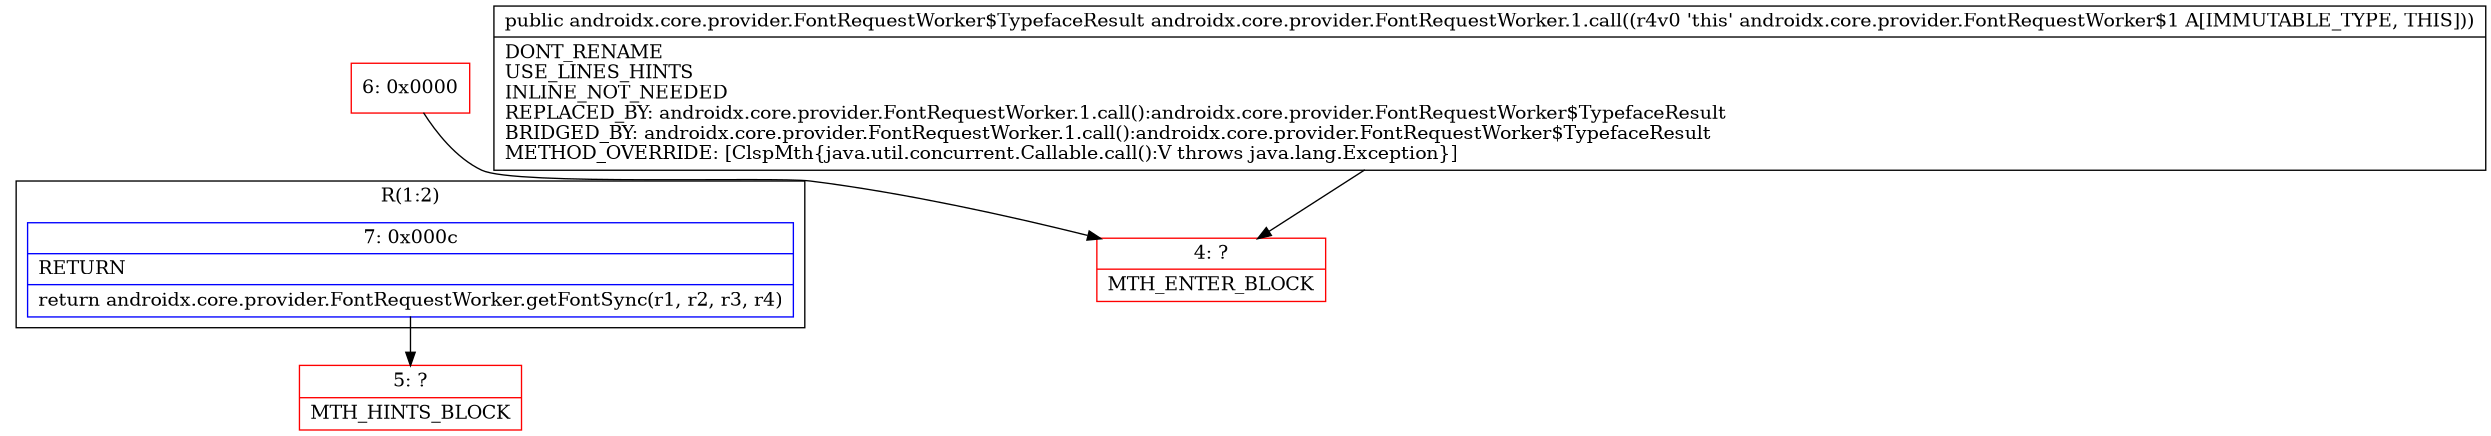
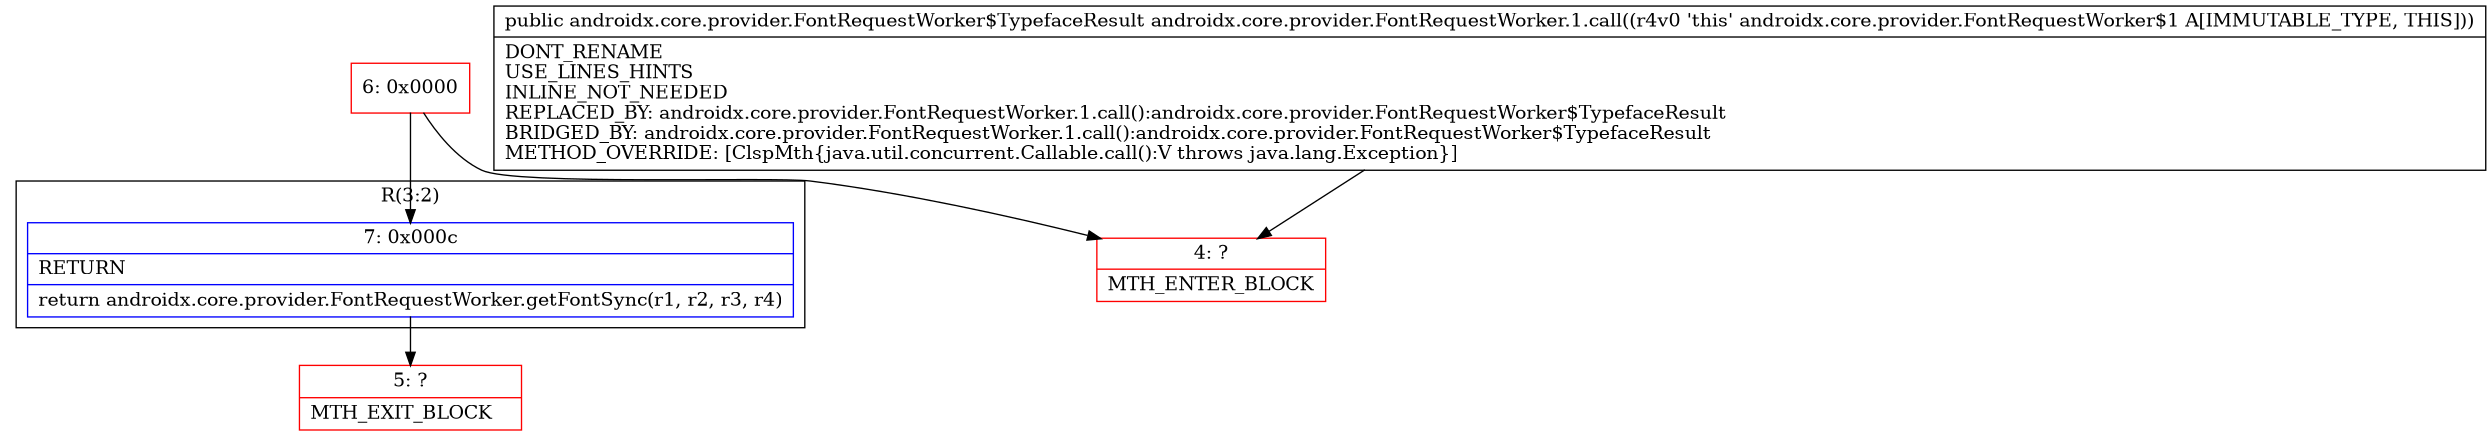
none -> (410, 161)
(410, 196) -> (410, 196)
(410, 413) -> (402, 413)
